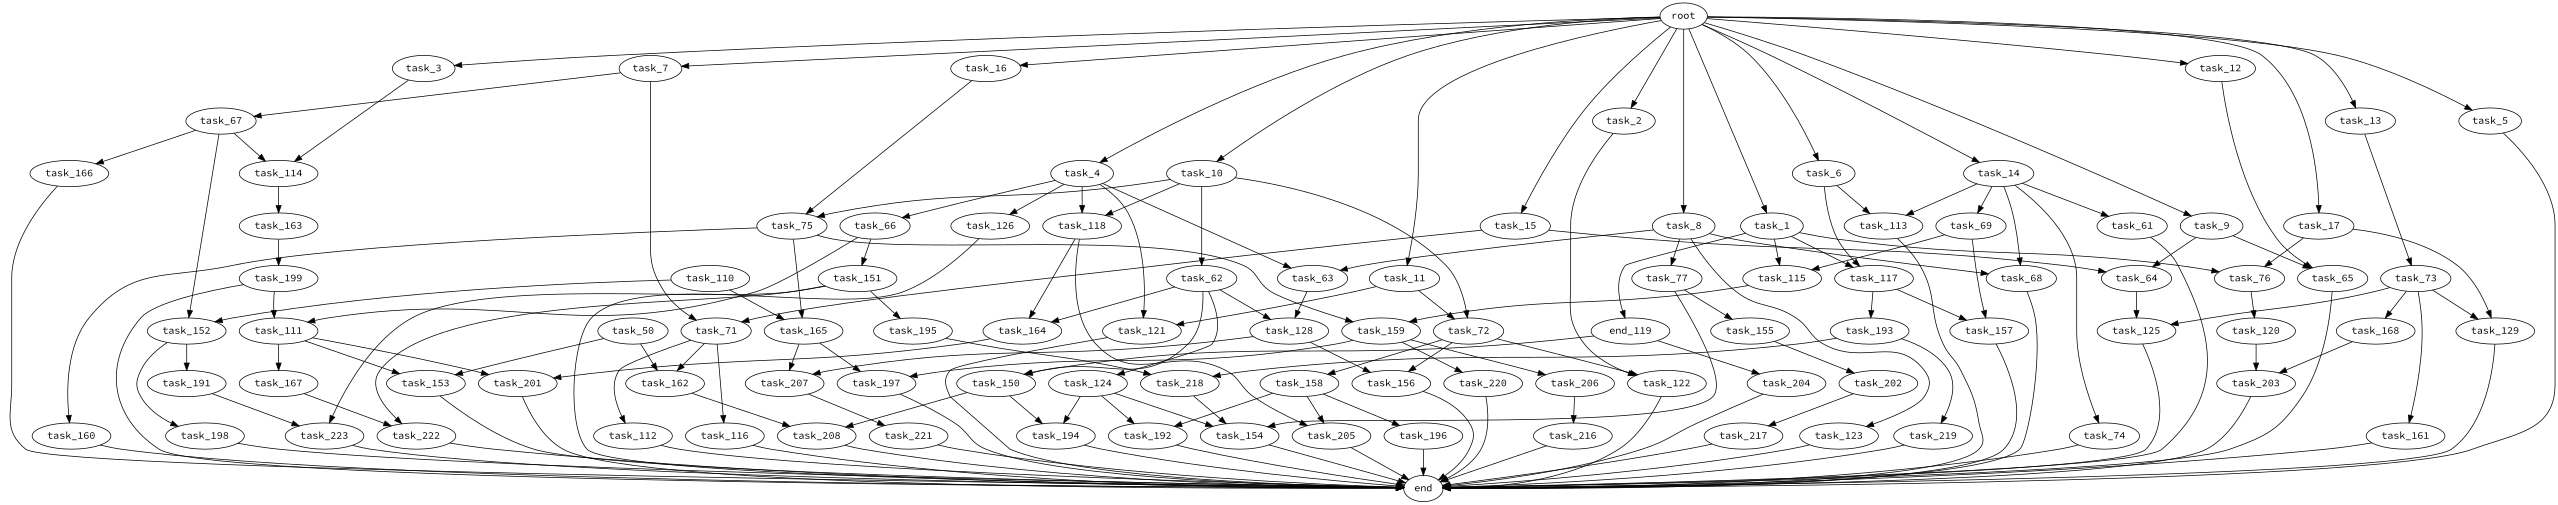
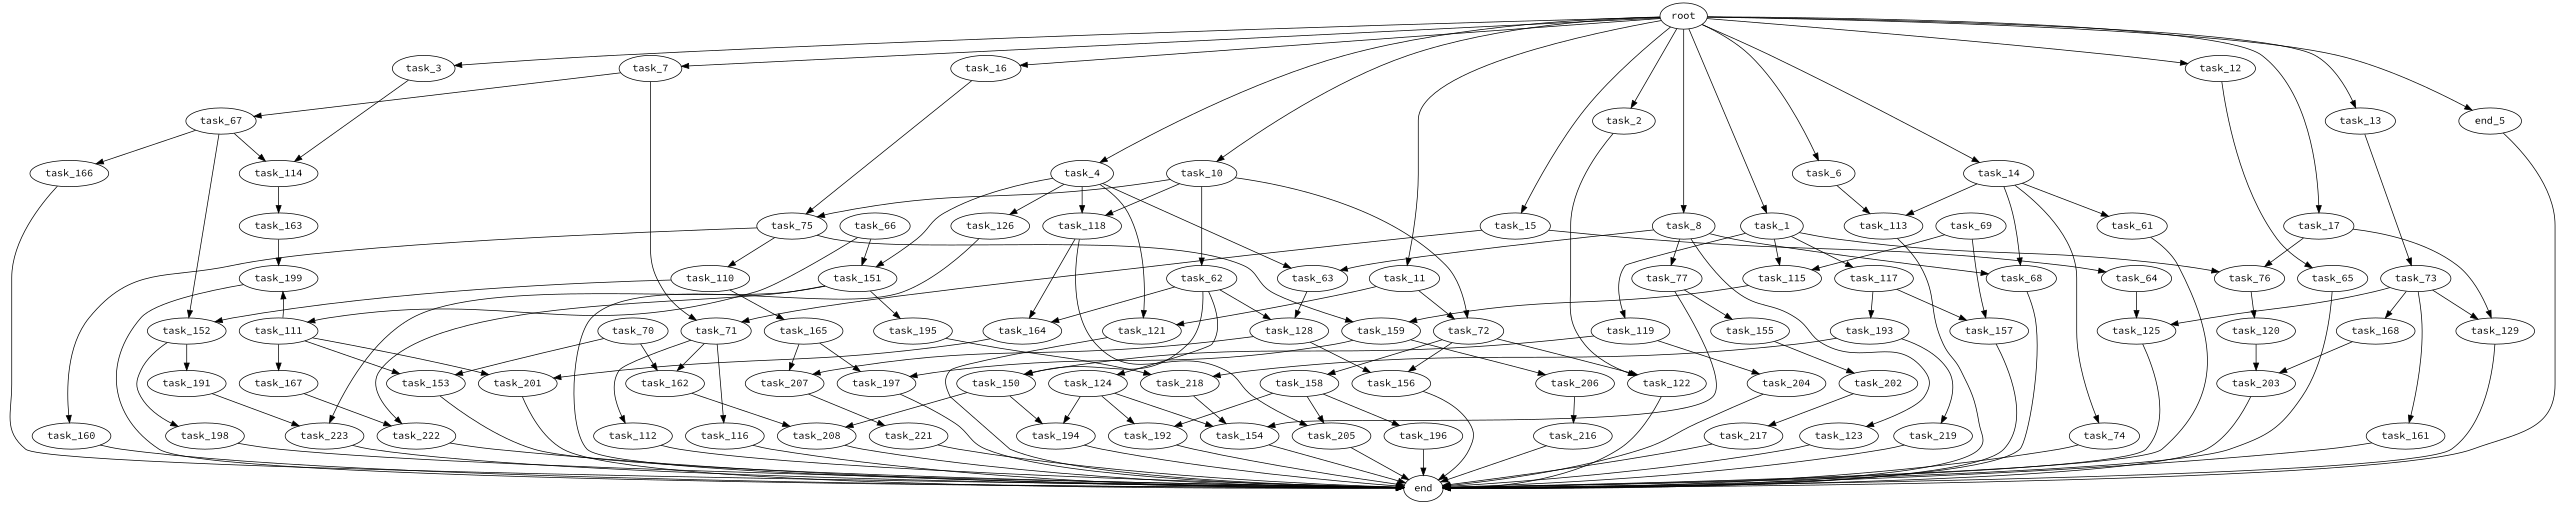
(2490, 121) -> (2490, 121)
(1987, 197) -> none
(964, 202) -> (960, 205)
(2212, 226) -> none
(1832, 227) -> none
(798, 278) -> (755, 250)
(274, 301) -> (284, 306)
(633, 331) -> (633, 331)
(1630, 331) -> (1630, 331)
(1483, 384) -> none
